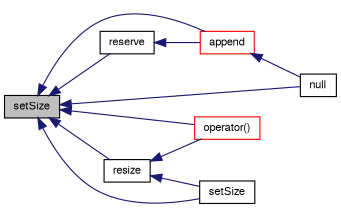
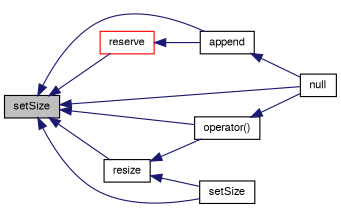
(127, 43) -> (127, 43)
(227, 43) -> (227, 43)
none -> (281, 103)
(227, 128) -> (227, 128)
